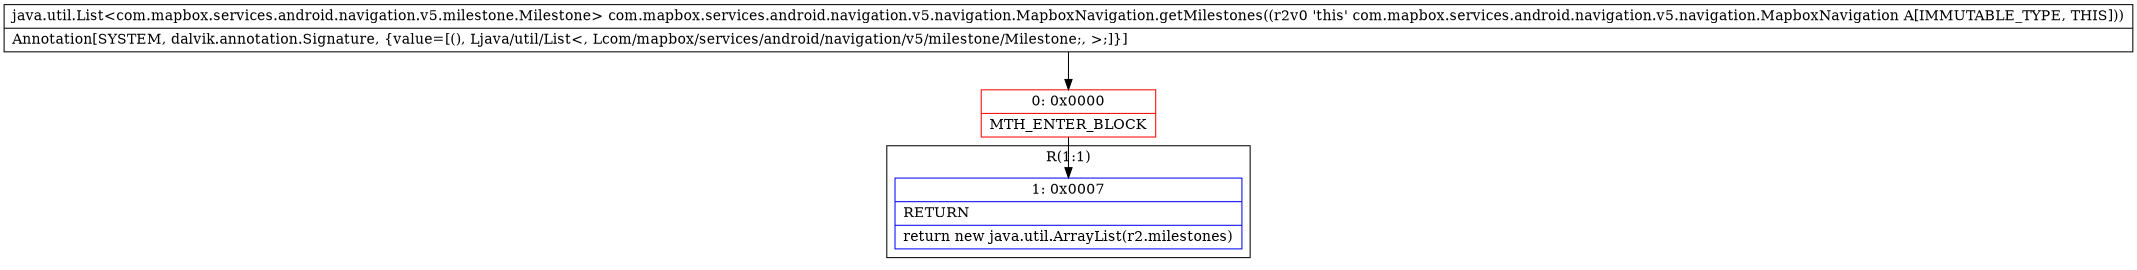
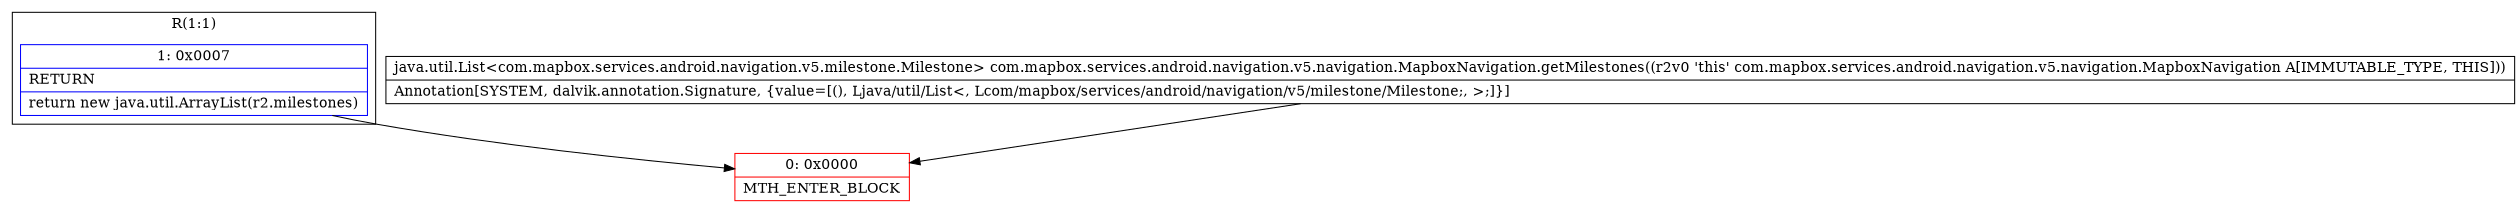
(1068, 152) -> (528, 147)
